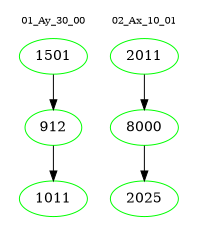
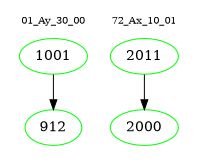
(144, 21) -> (144, 21)
(53, 56) -> (53, 56)
(144, 128) -> (144, 128)
(53, 199) -> none
(144, 199) -> none
